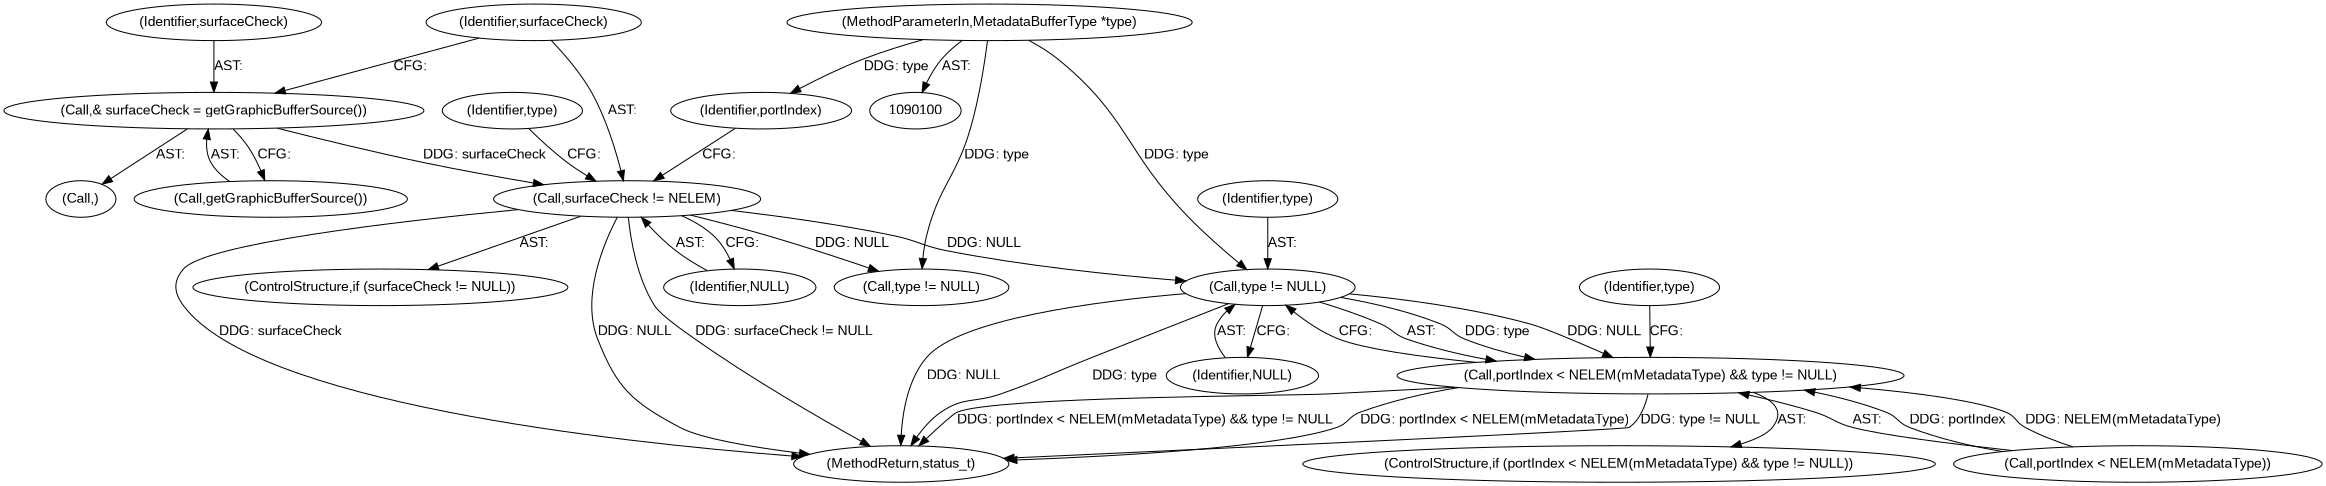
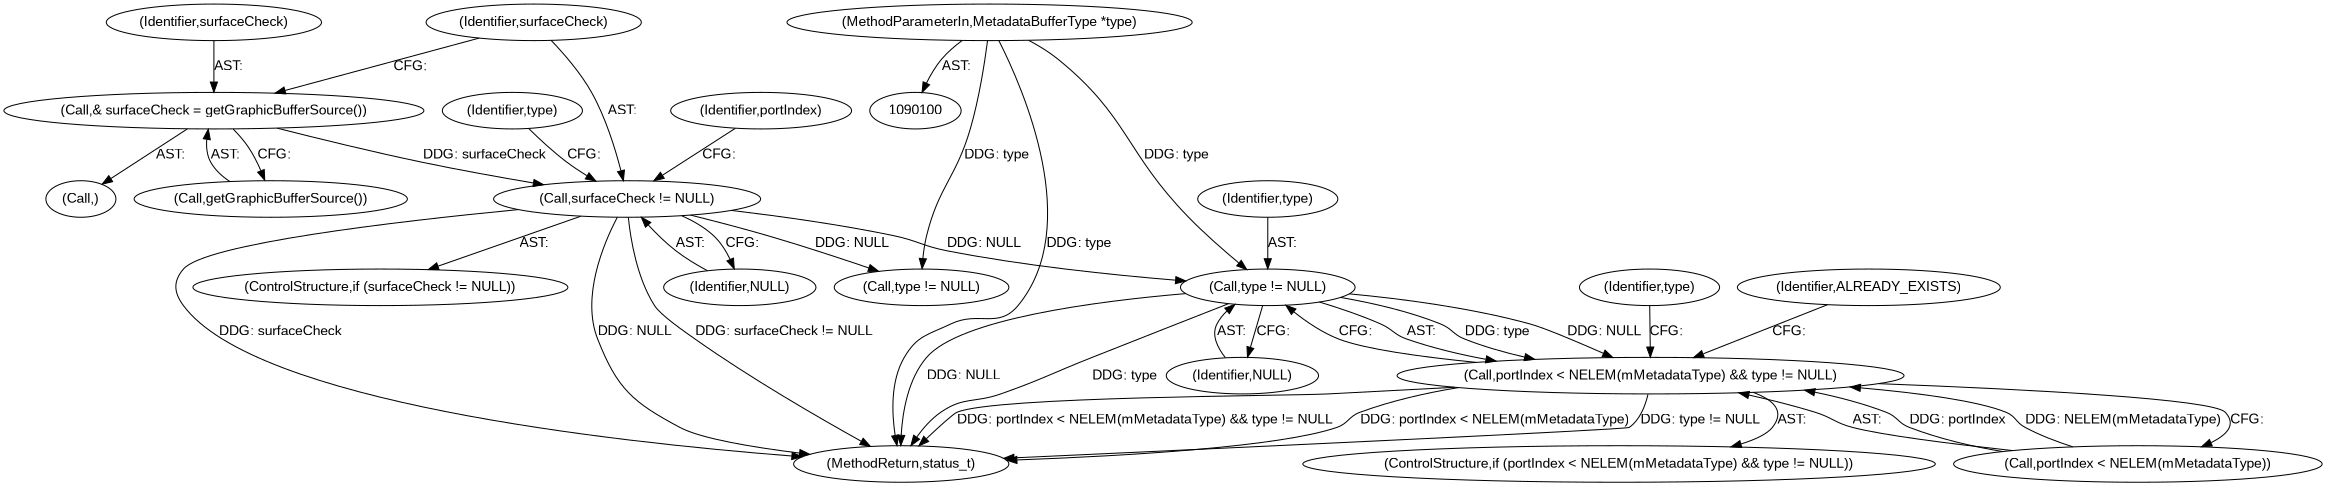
(860, 60) -> (1036, 276)
(627, 199) -> (627, 199)
none -> (1869, 287)
none -> (2073, 393)
